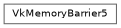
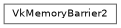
(60, 14) -> (60, 14)
